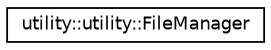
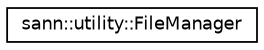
(136, 25) -> (132, 25)
